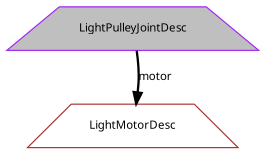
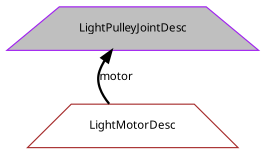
(139, 72) -> (99, 83)
